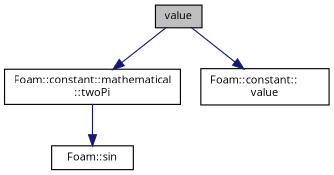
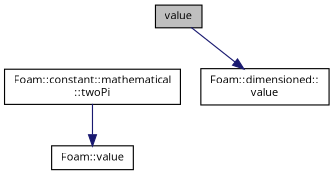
(144, 45) -> none
(265, 87) -> (265, 87)
(92, 158) -> (92, 158)
